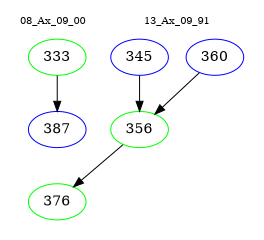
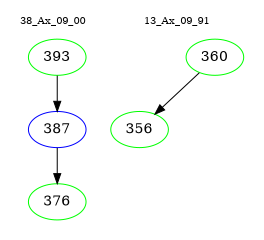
(53, 22) -> (53, 22)
(57, 57) -> (57, 57)
(140, 57) -> none
(215, 57) -> (215, 57)
(102, 162) -> (57, 161)
